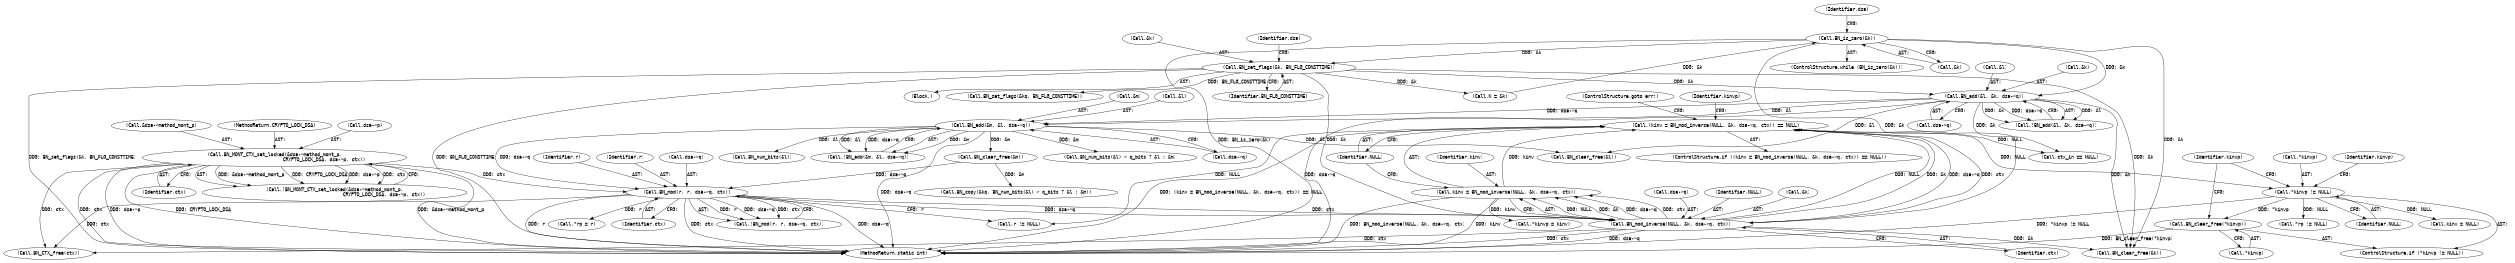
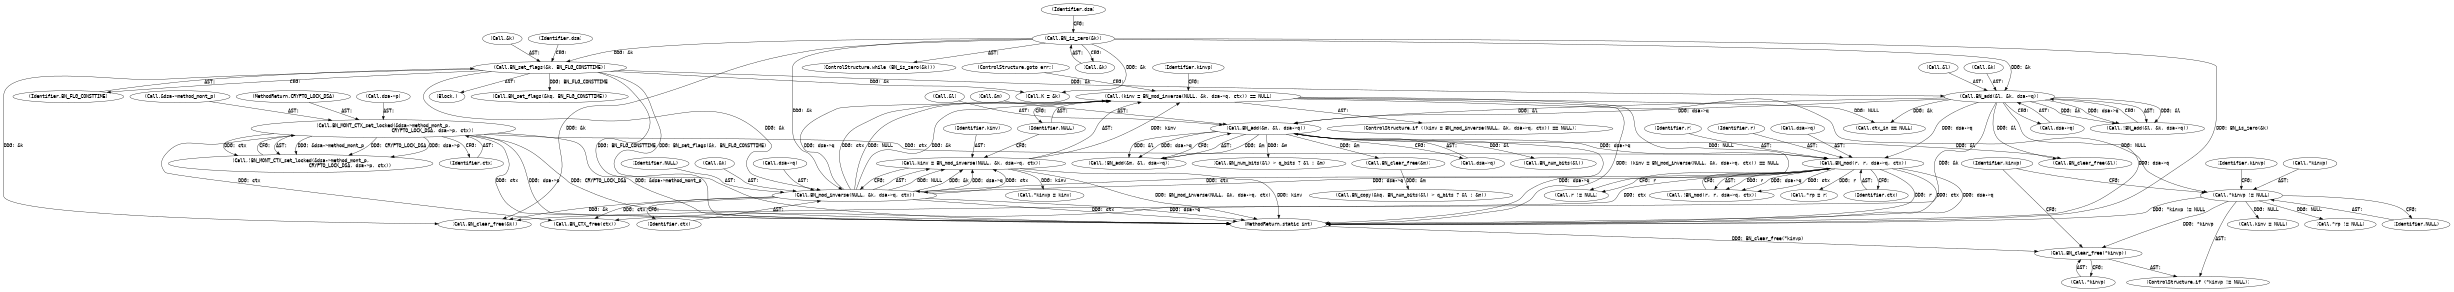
(1661, 66) -> (1124, 82)
(847, 176) -> (1934, 131)
(1559, 251) -> (1679, 239)
